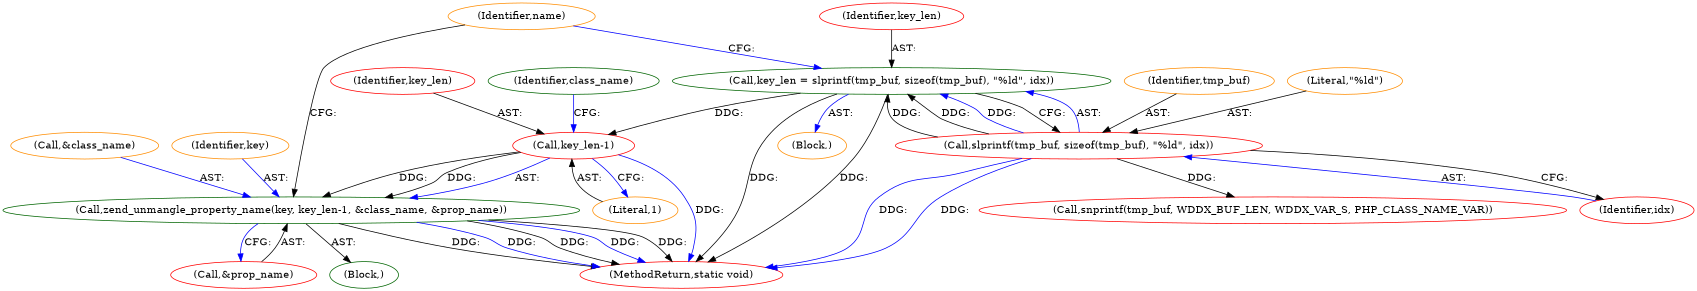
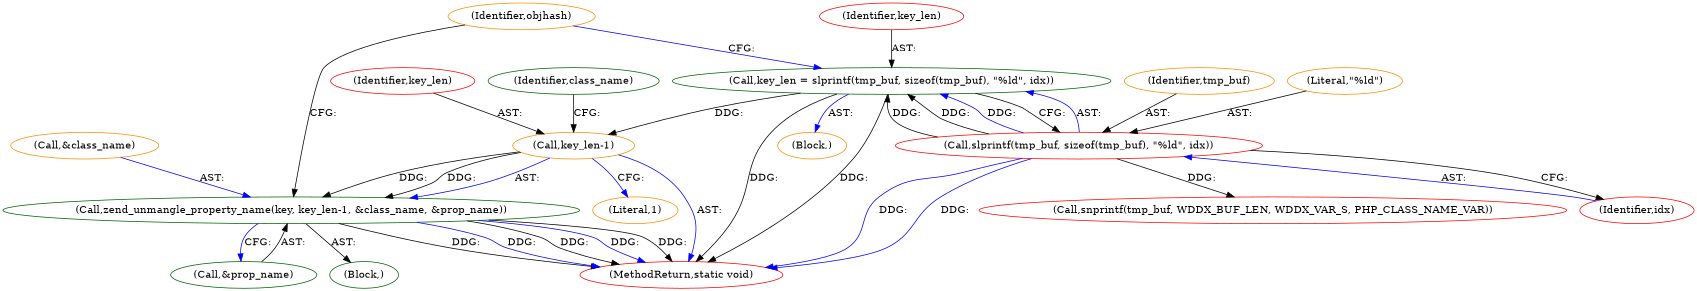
(522, 16) -> (522, 16)
(574, 110) -> (574, 110)
(230, 146) -> none
(574, 146) -> (574, 146)
(582, 189) -> none
(711, 210) -> (711, 210)
(244, 275) -> (244, 275)
